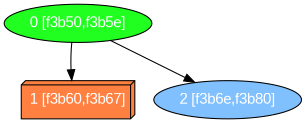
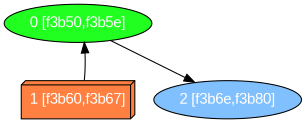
(71, 56) -> (85, 67)
